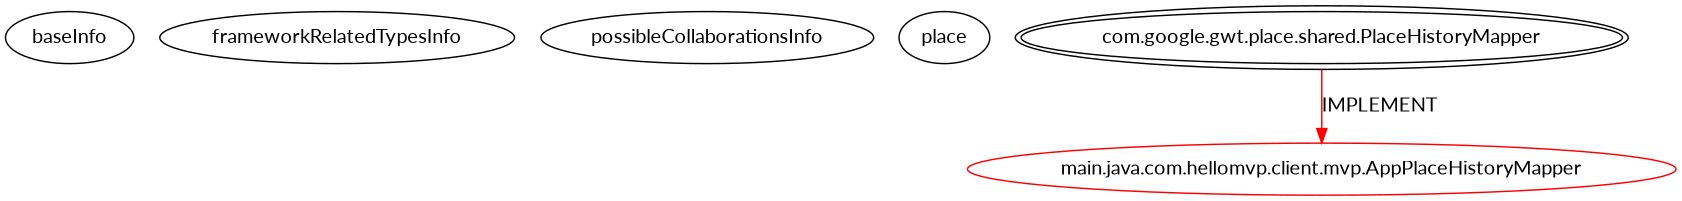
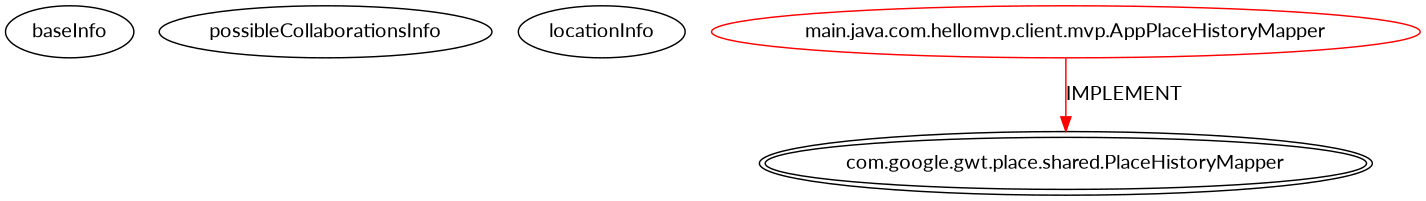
(337, 38) -> none
(944, 38) -> (602, 32)
(1322, 99) -> (1066, 87)
